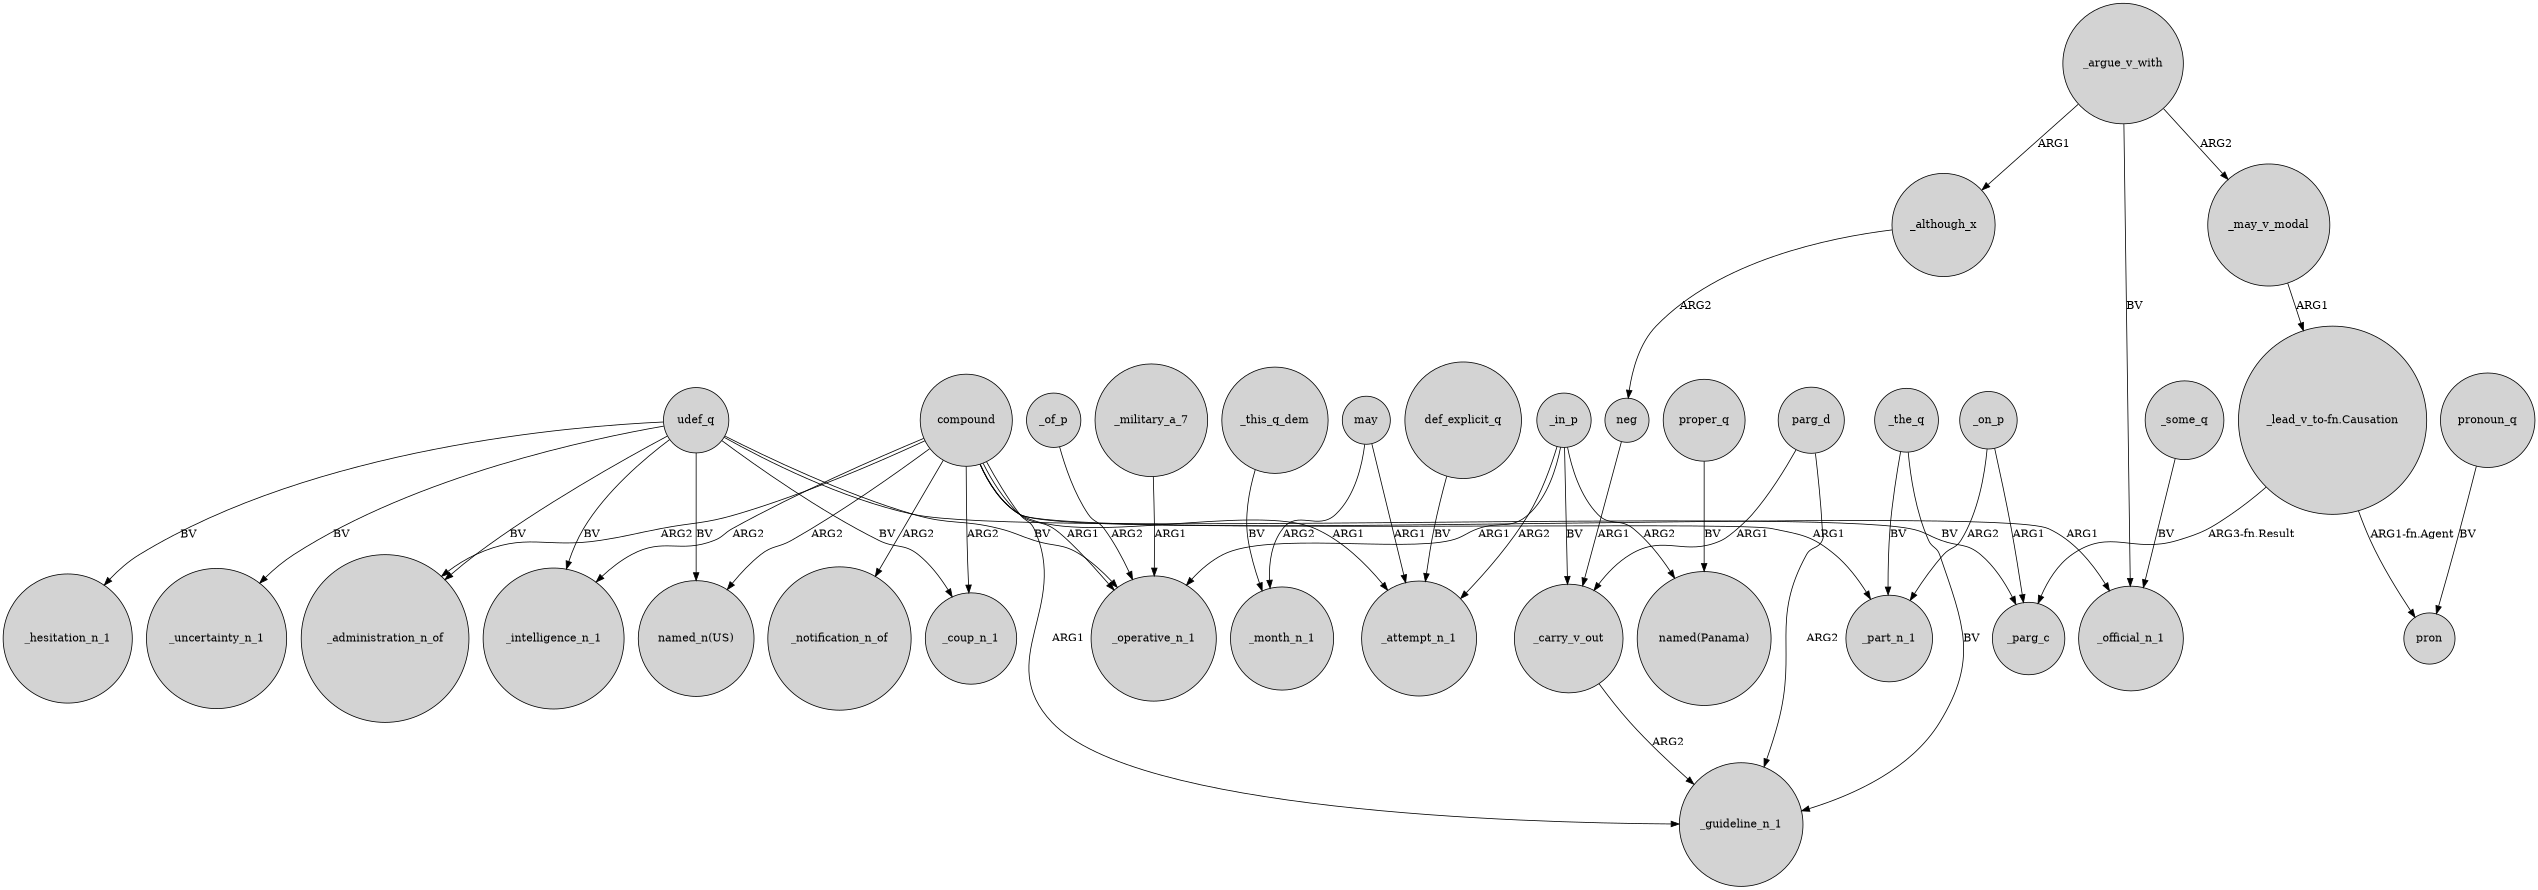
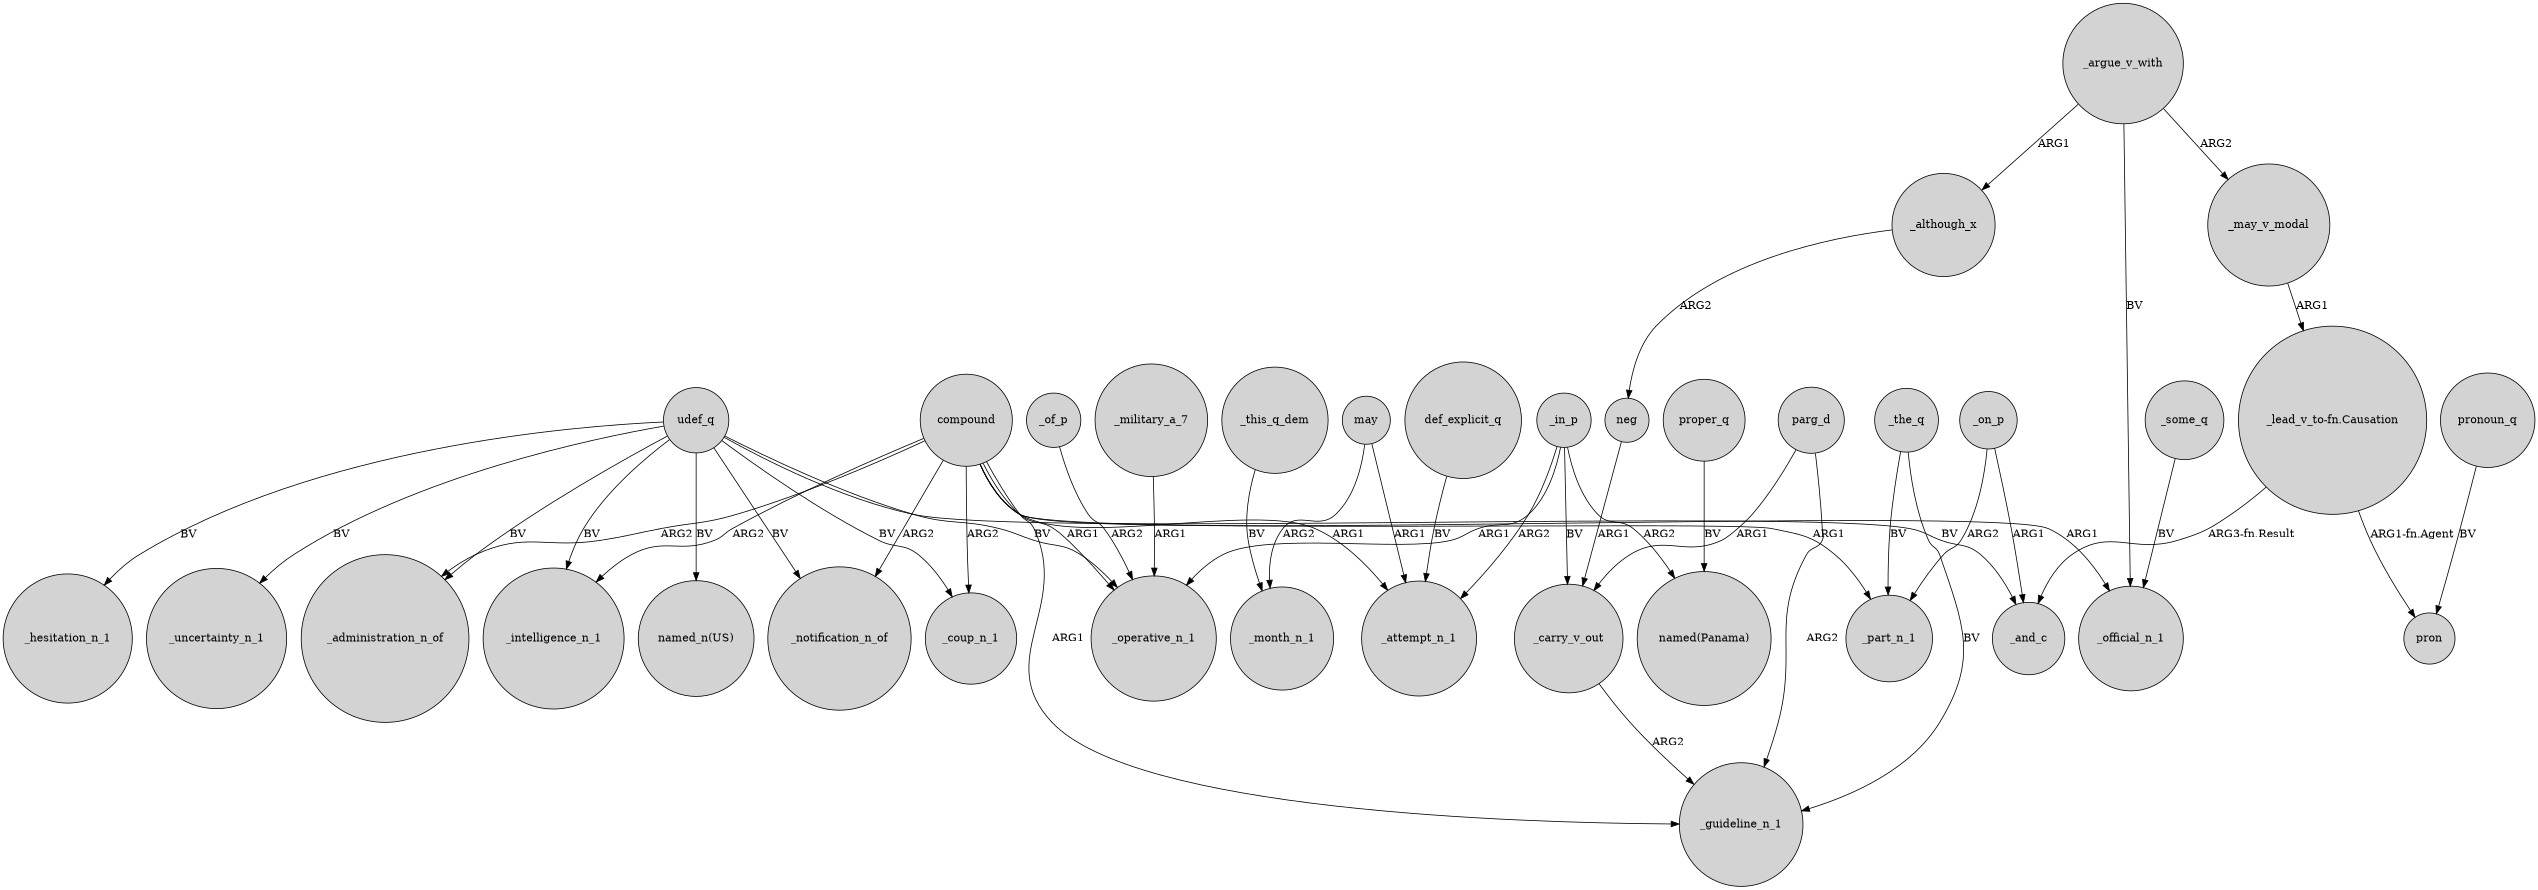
none -> (751, 504)
(826, 520) -> none
(2029, 639) -> (2029, 639)
